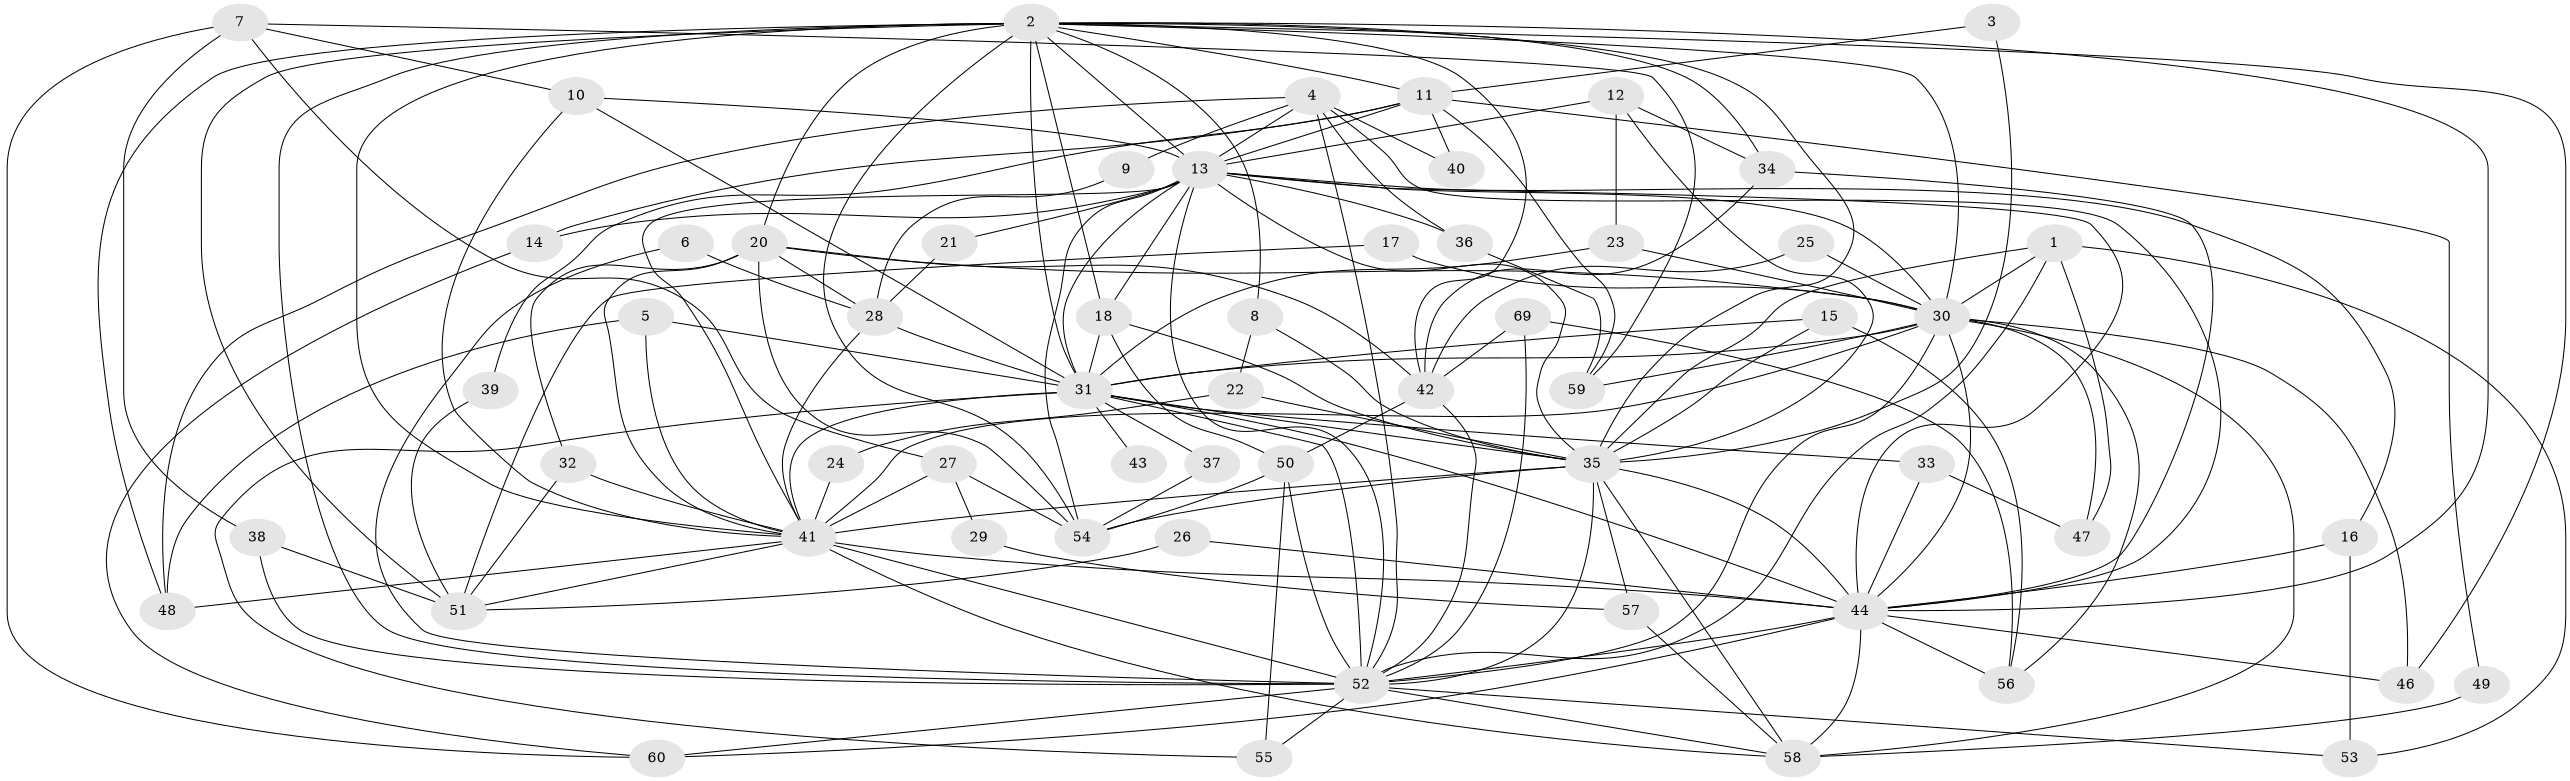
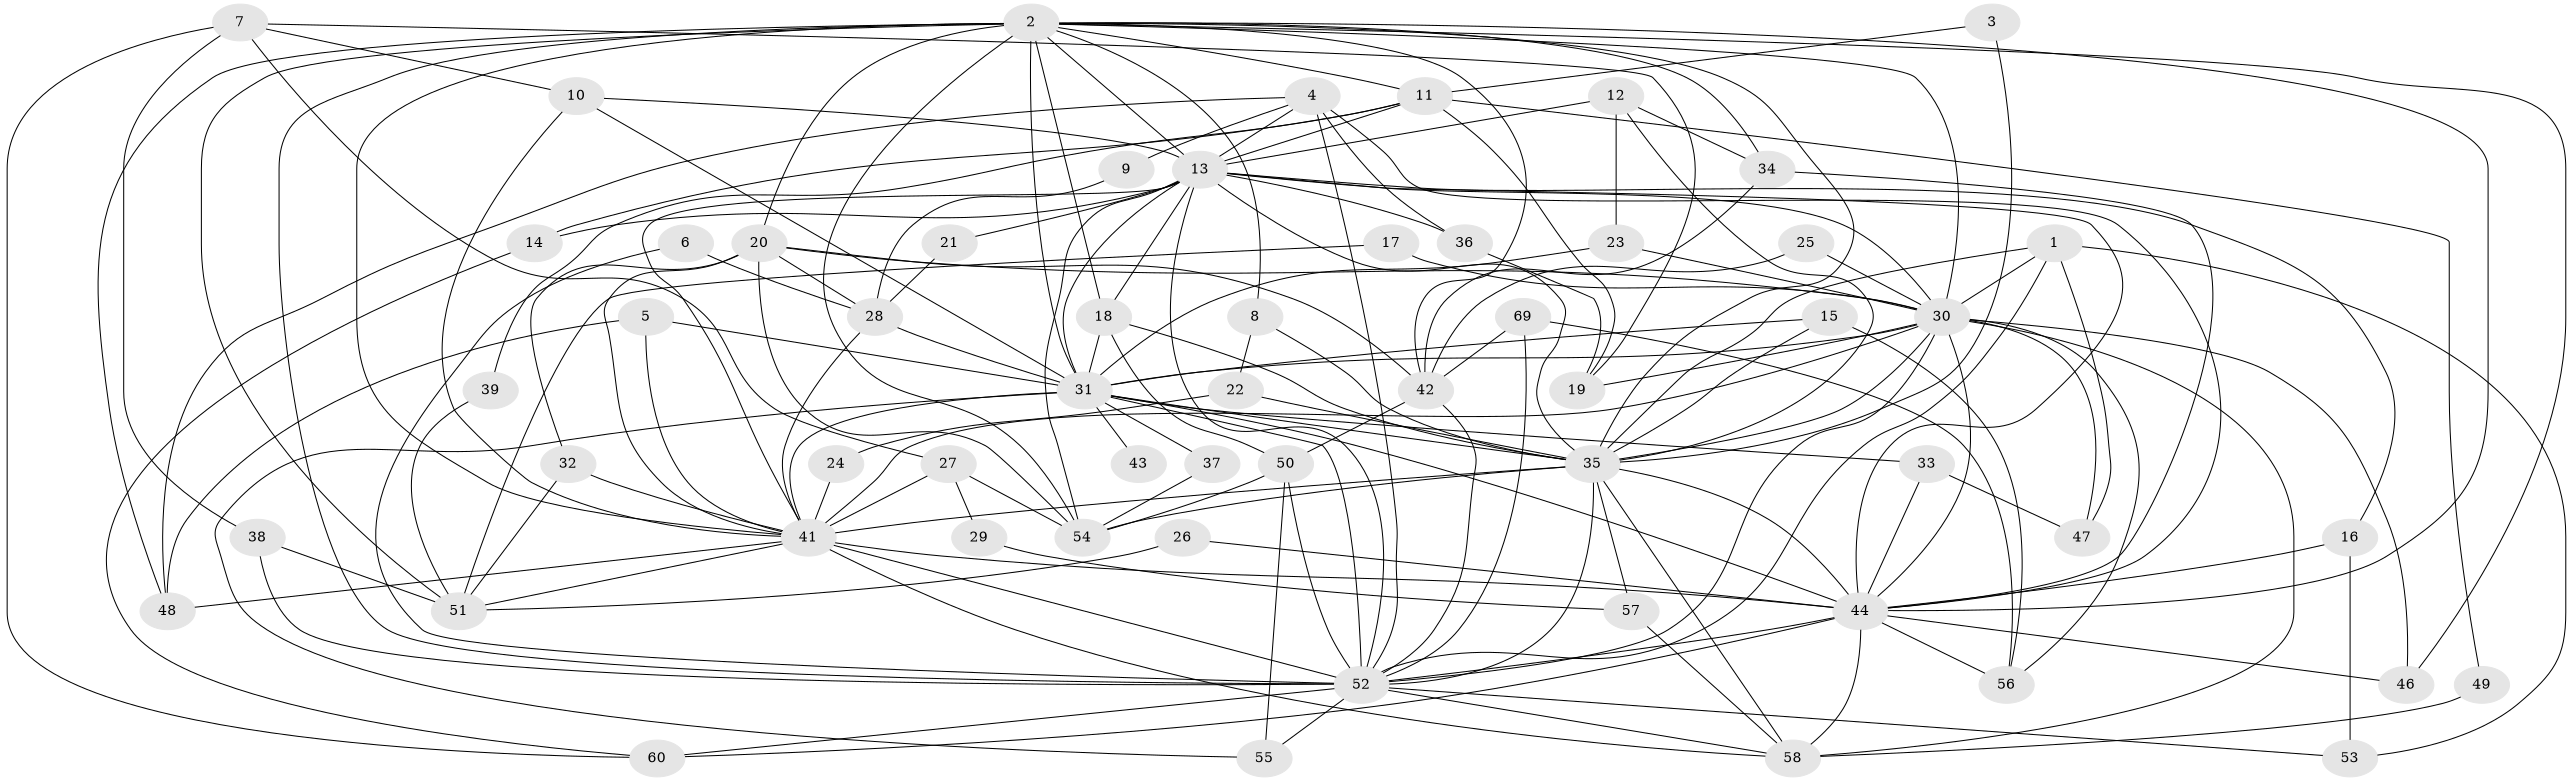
(1457, 170) -> none
(1577, 390) -> (1577, 390)
none -> (1789, 426)
